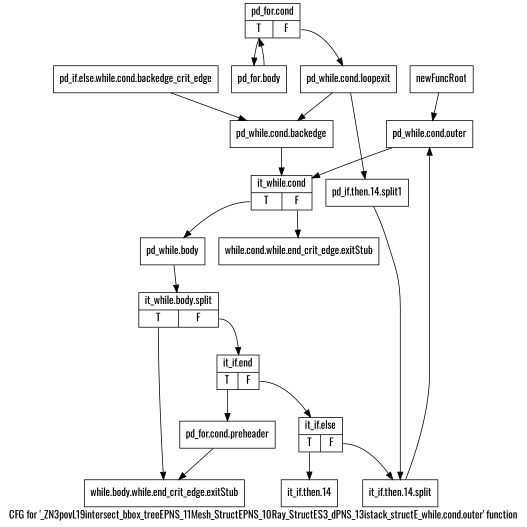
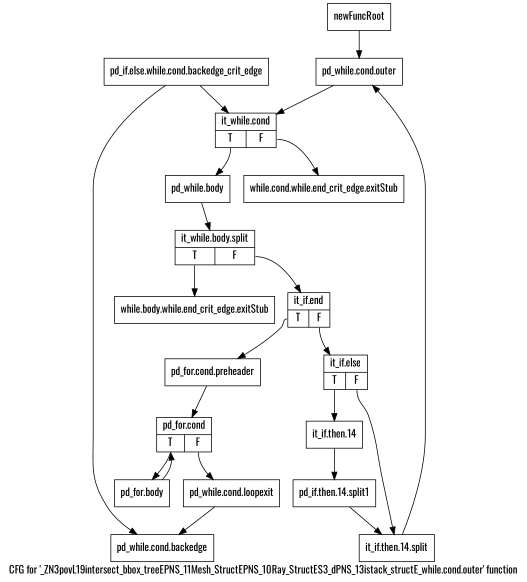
(357, 132) -> (334, 460)
(282, 158) -> (211, 97)
(199, 461) -> (201, 398)
